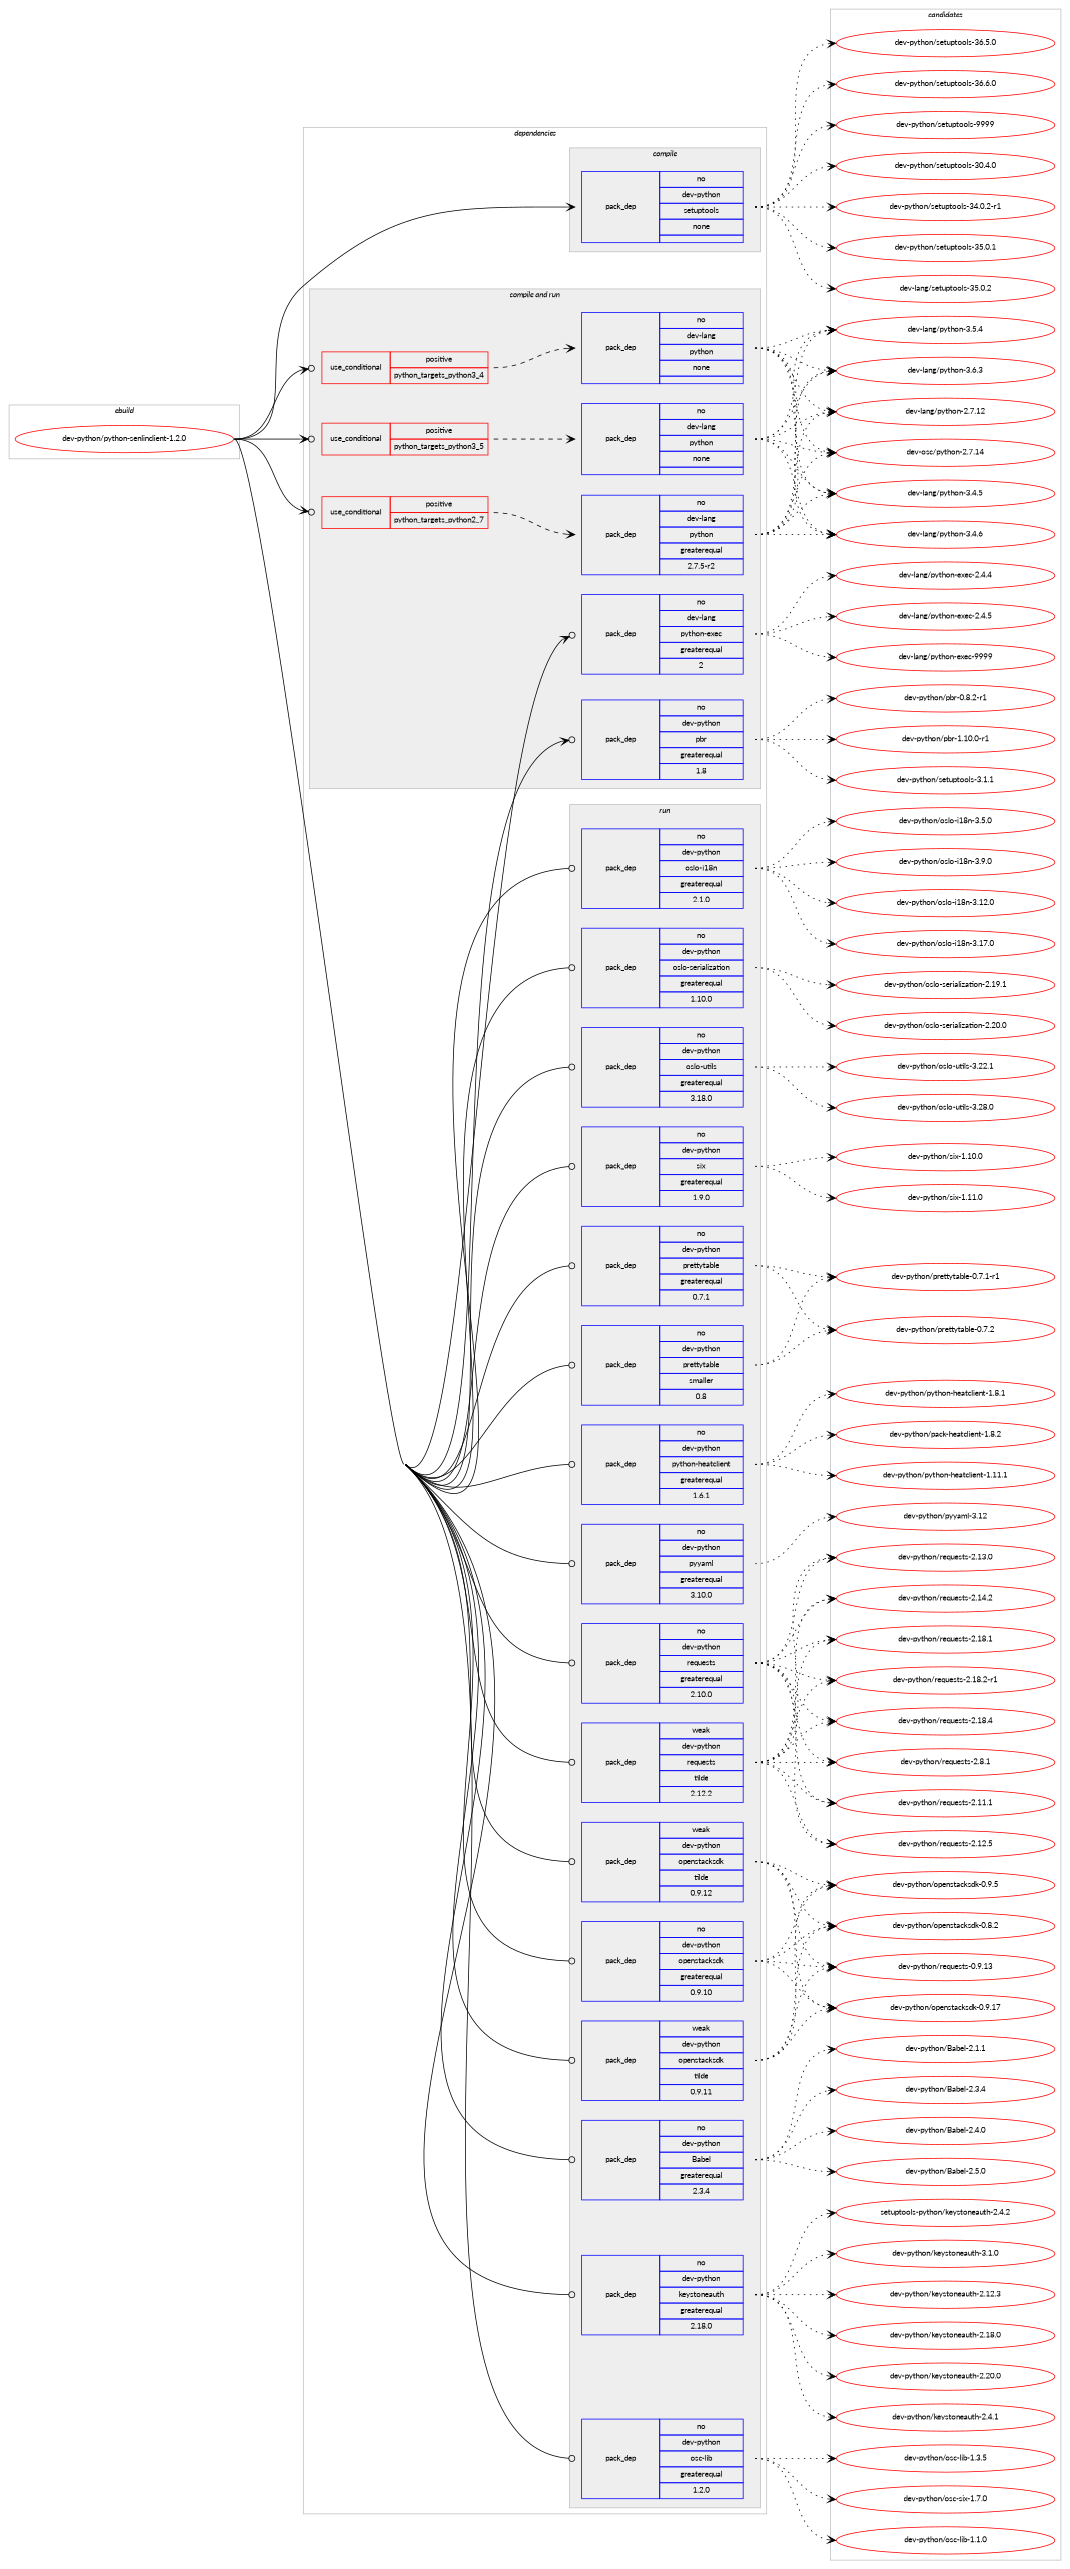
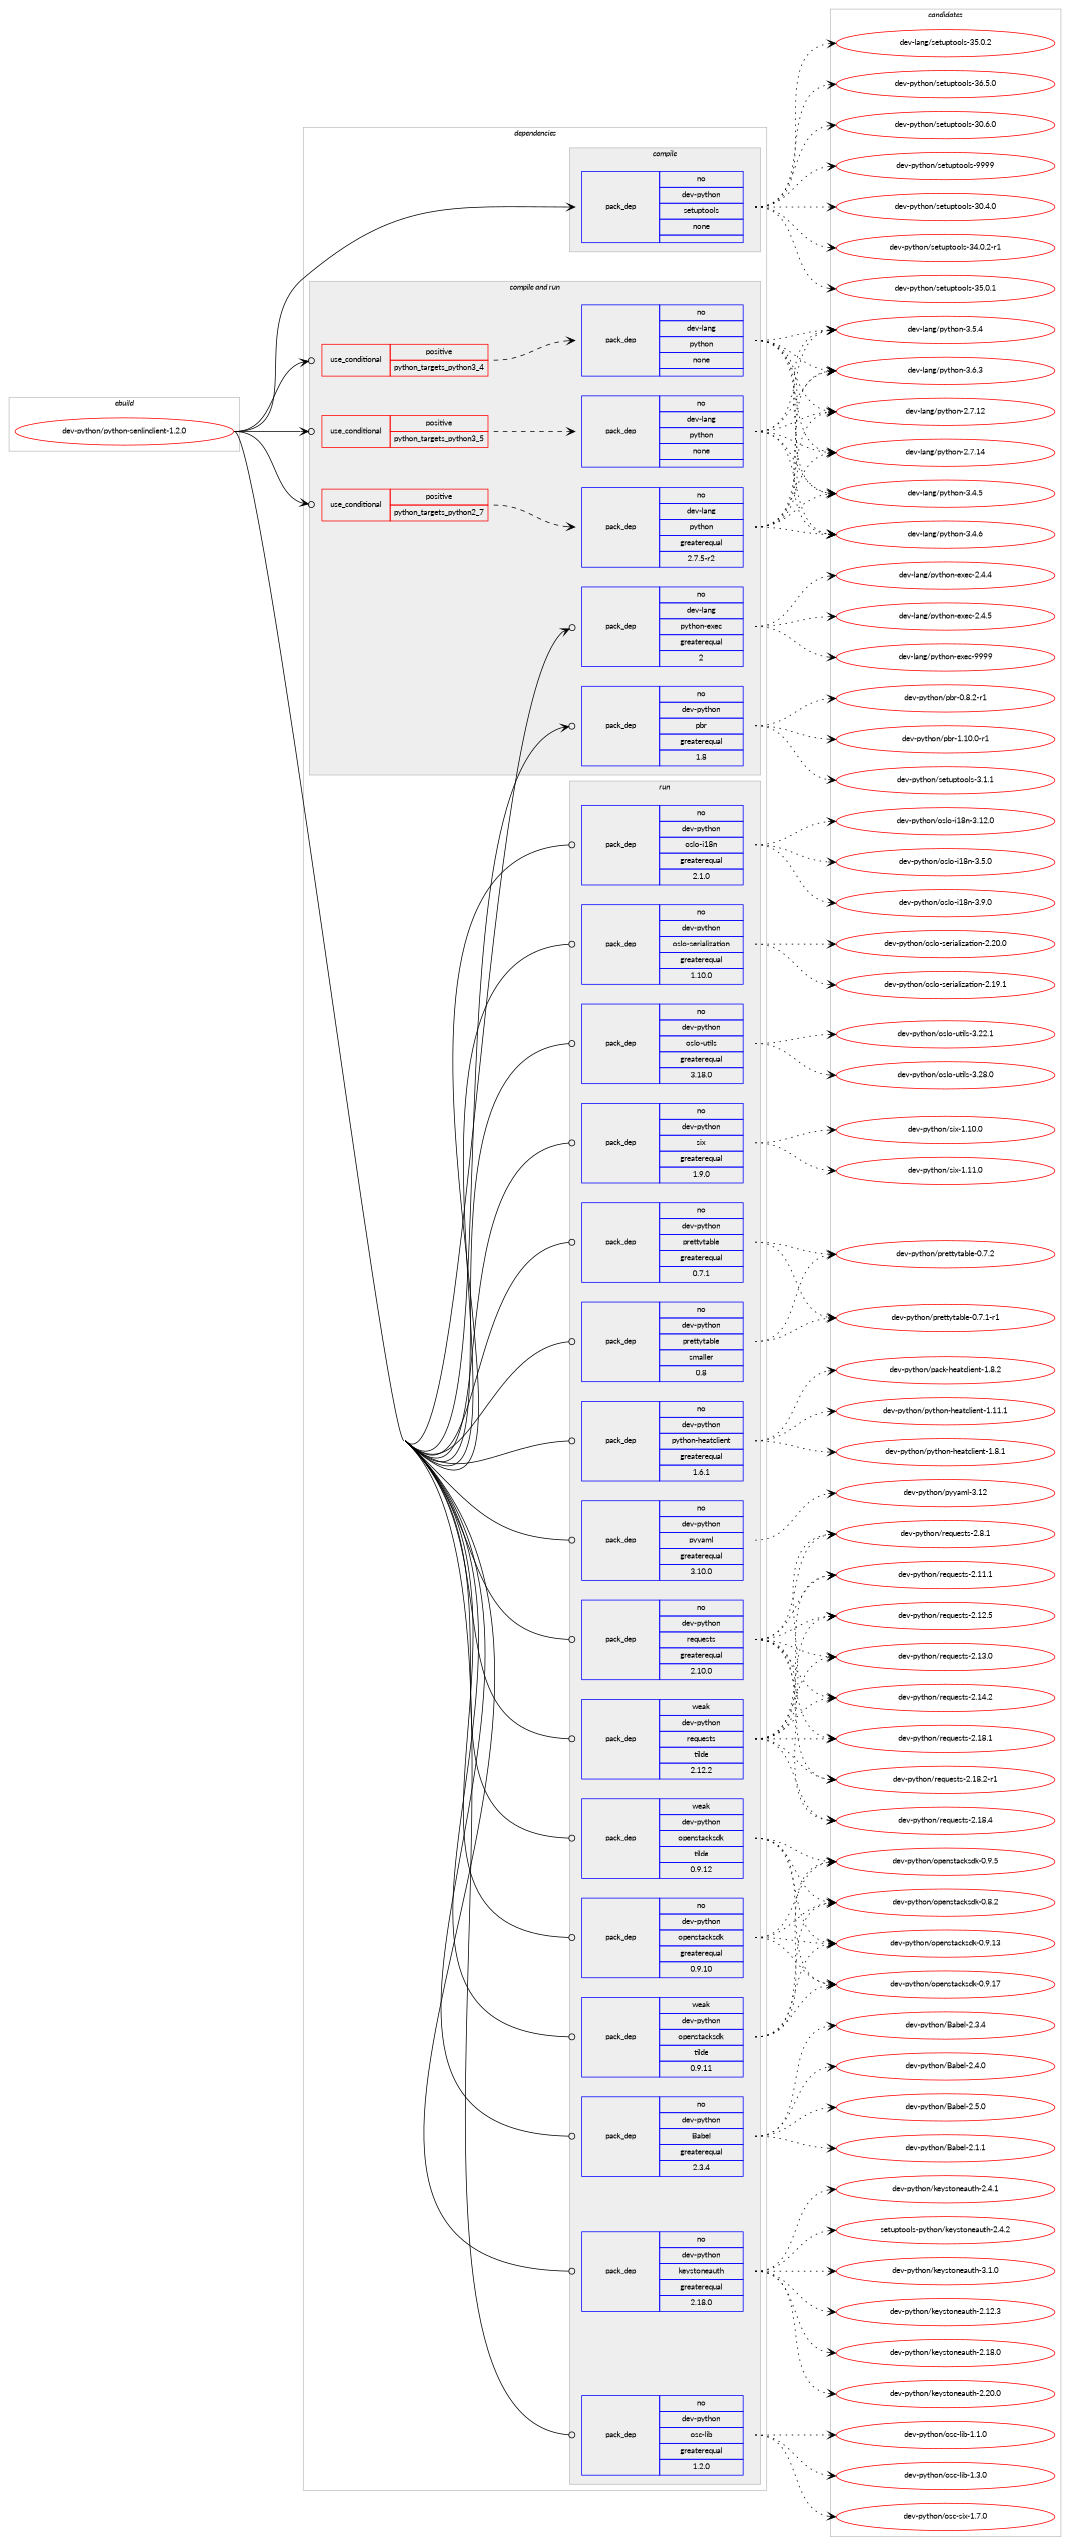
(946, 84) -> (946, 125)
(946, 453) -> (946, 453)
(946, 944) -> none
(946, 1967) -> (946, 1944)
(946, 2459) -> (946, 2476)
